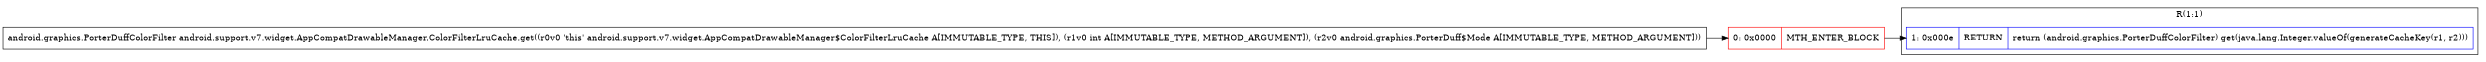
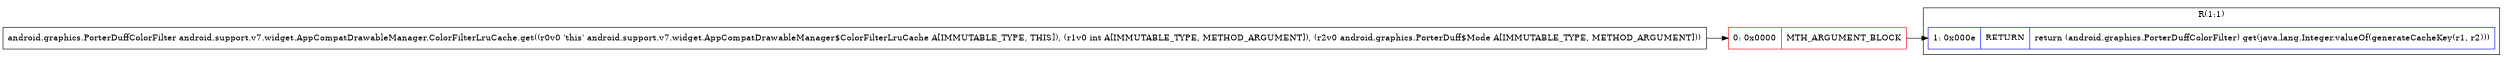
(1833, 38) -> (1844, 38)
